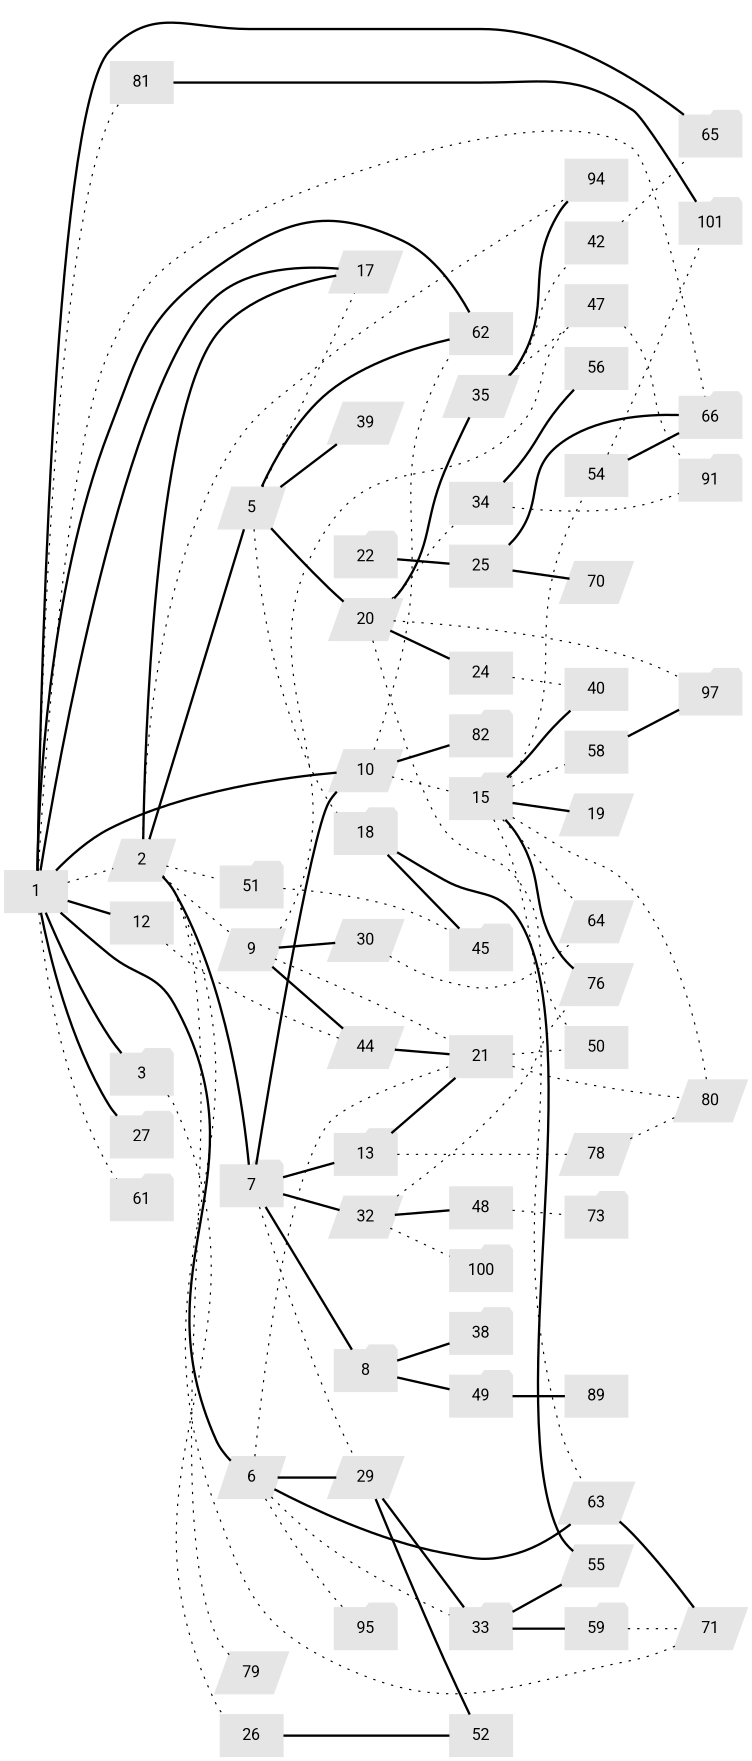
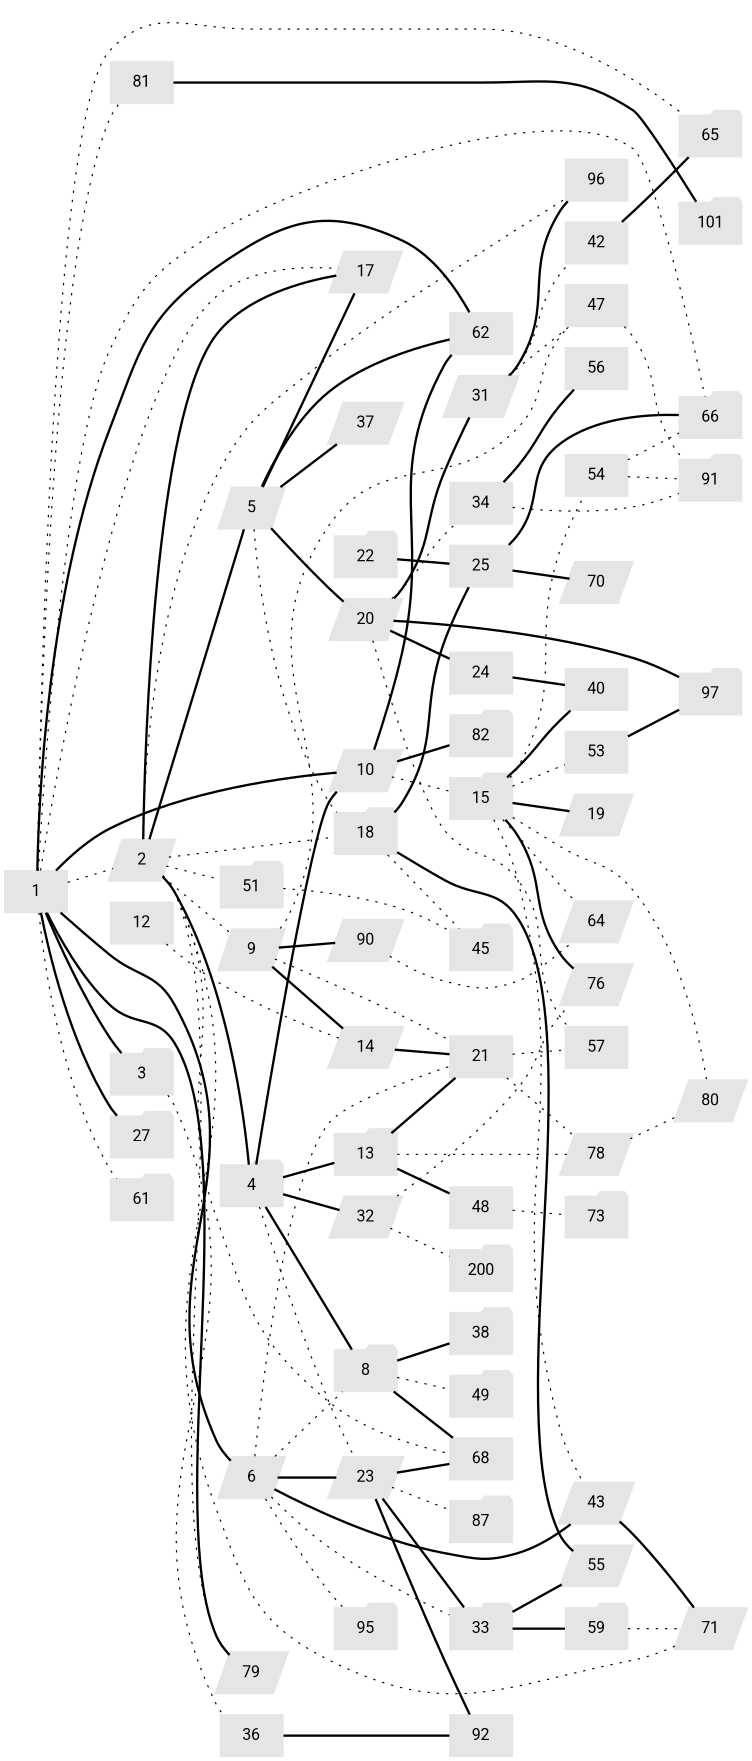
(79, 157) -> (79, 157)
(596, 180) -> (596, 180)
(659, 187) -> (659, 187)
(655, 350) -> (653, 478)
(309, 390) -> (309, 390)
(481, 396) -> (481, 396)
(366, 423) -> (366, 423)
(653, 446) -> (653, 446)
(118, 512) -> (118, 512)
(412, 551) -> (412, 551)
(539, 637) -> (539, 637)
(537, 681) -> (537, 681)
none -> (431, 700)
(596, 752) -> (596, 752)
none -> (252, 847)
(423, 892) -> (423, 892)
(89, 907) -> (204, 1276)
(366, 940) -> (366, 940)
(366, 1047) -> (366, 1047)
(596, 1047) -> (596, 1047)
(597, 1086) -> (532, 1100)
(252, 1186) -> (252, 1186)
(422, 1213) -> (427, 1183)
(481, 1271) -> (481, 1271)
(423, 1383) -> (423, 1383)
(596, 1396) -> none
none -> (309, 1424)
none -> (481, 1459)
(366, 1478) -> (366, 1478)
(596, 1503) -> (596, 1503)
none -> (481, 1522)
(252, 1736) -> (252, 1736)
(481, 1736) -> (481, 1736)
